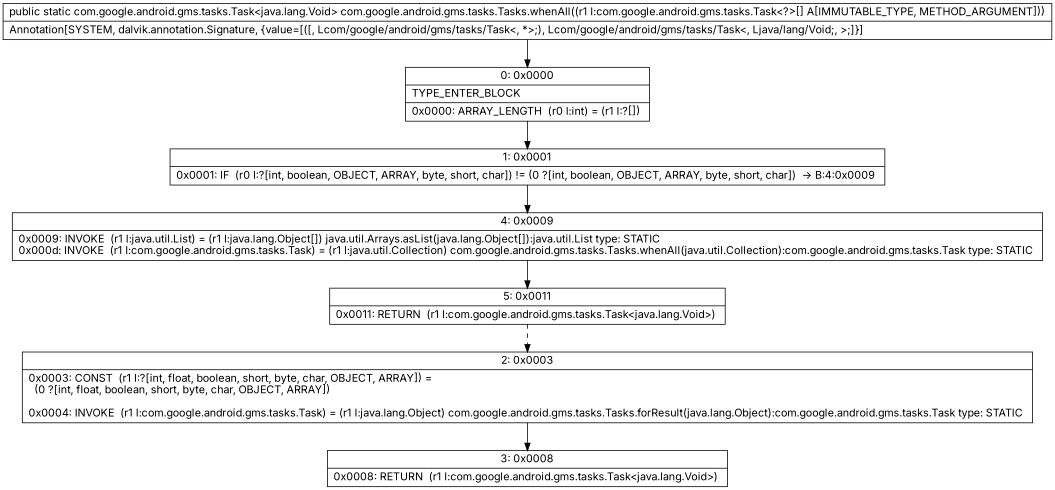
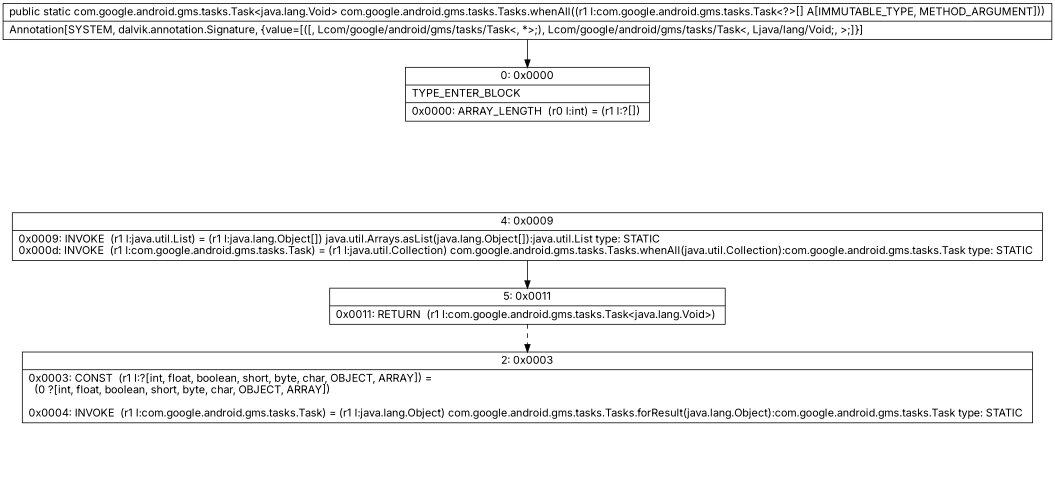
(527, 167) -> none
(527, 469) -> none
